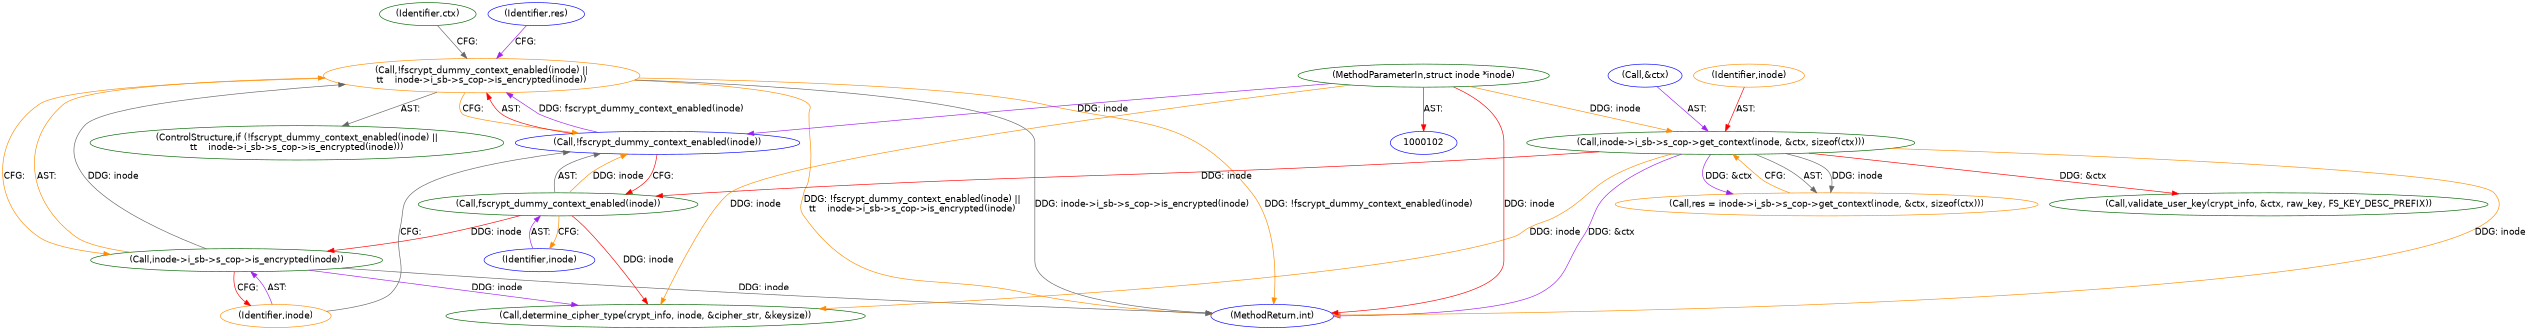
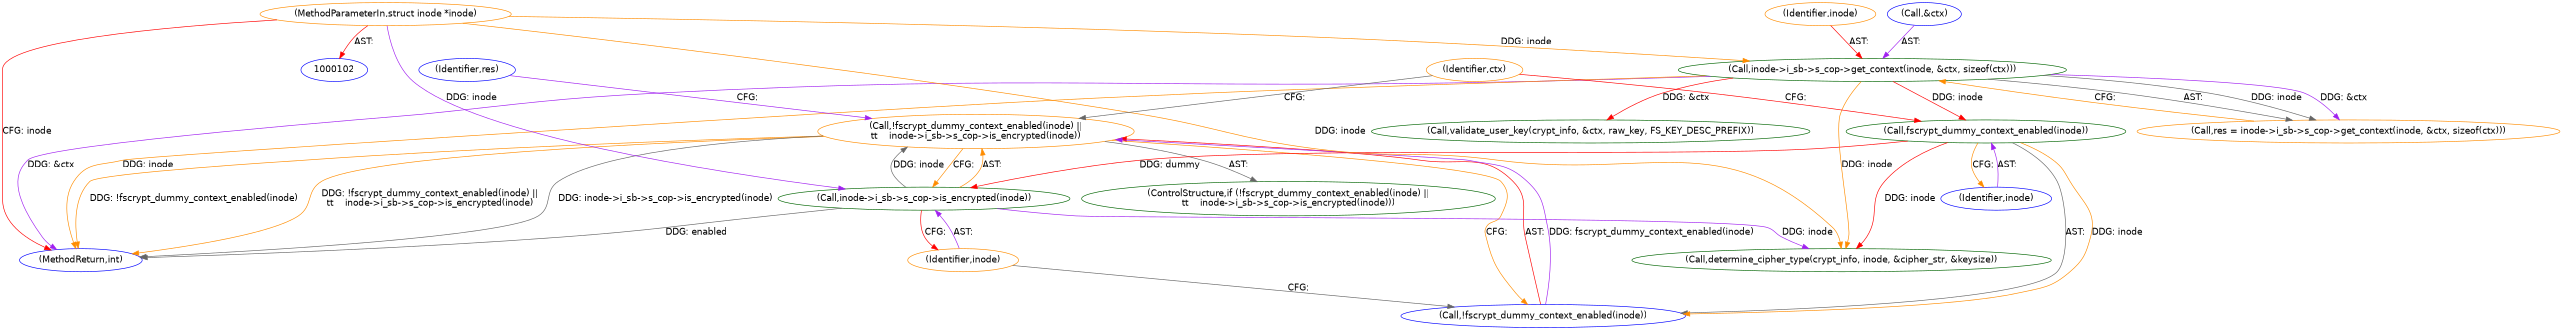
(428, 14) -> (1475, 70)
(1424, 76) -> (386, 14)
(1028, 109) -> (566, 140)
(650, 177) -> (1717, 94)
(1529, 204) -> (27, 131)
(496, 232) -> (1170, 165)
(764, 288) -> (697, 232)
